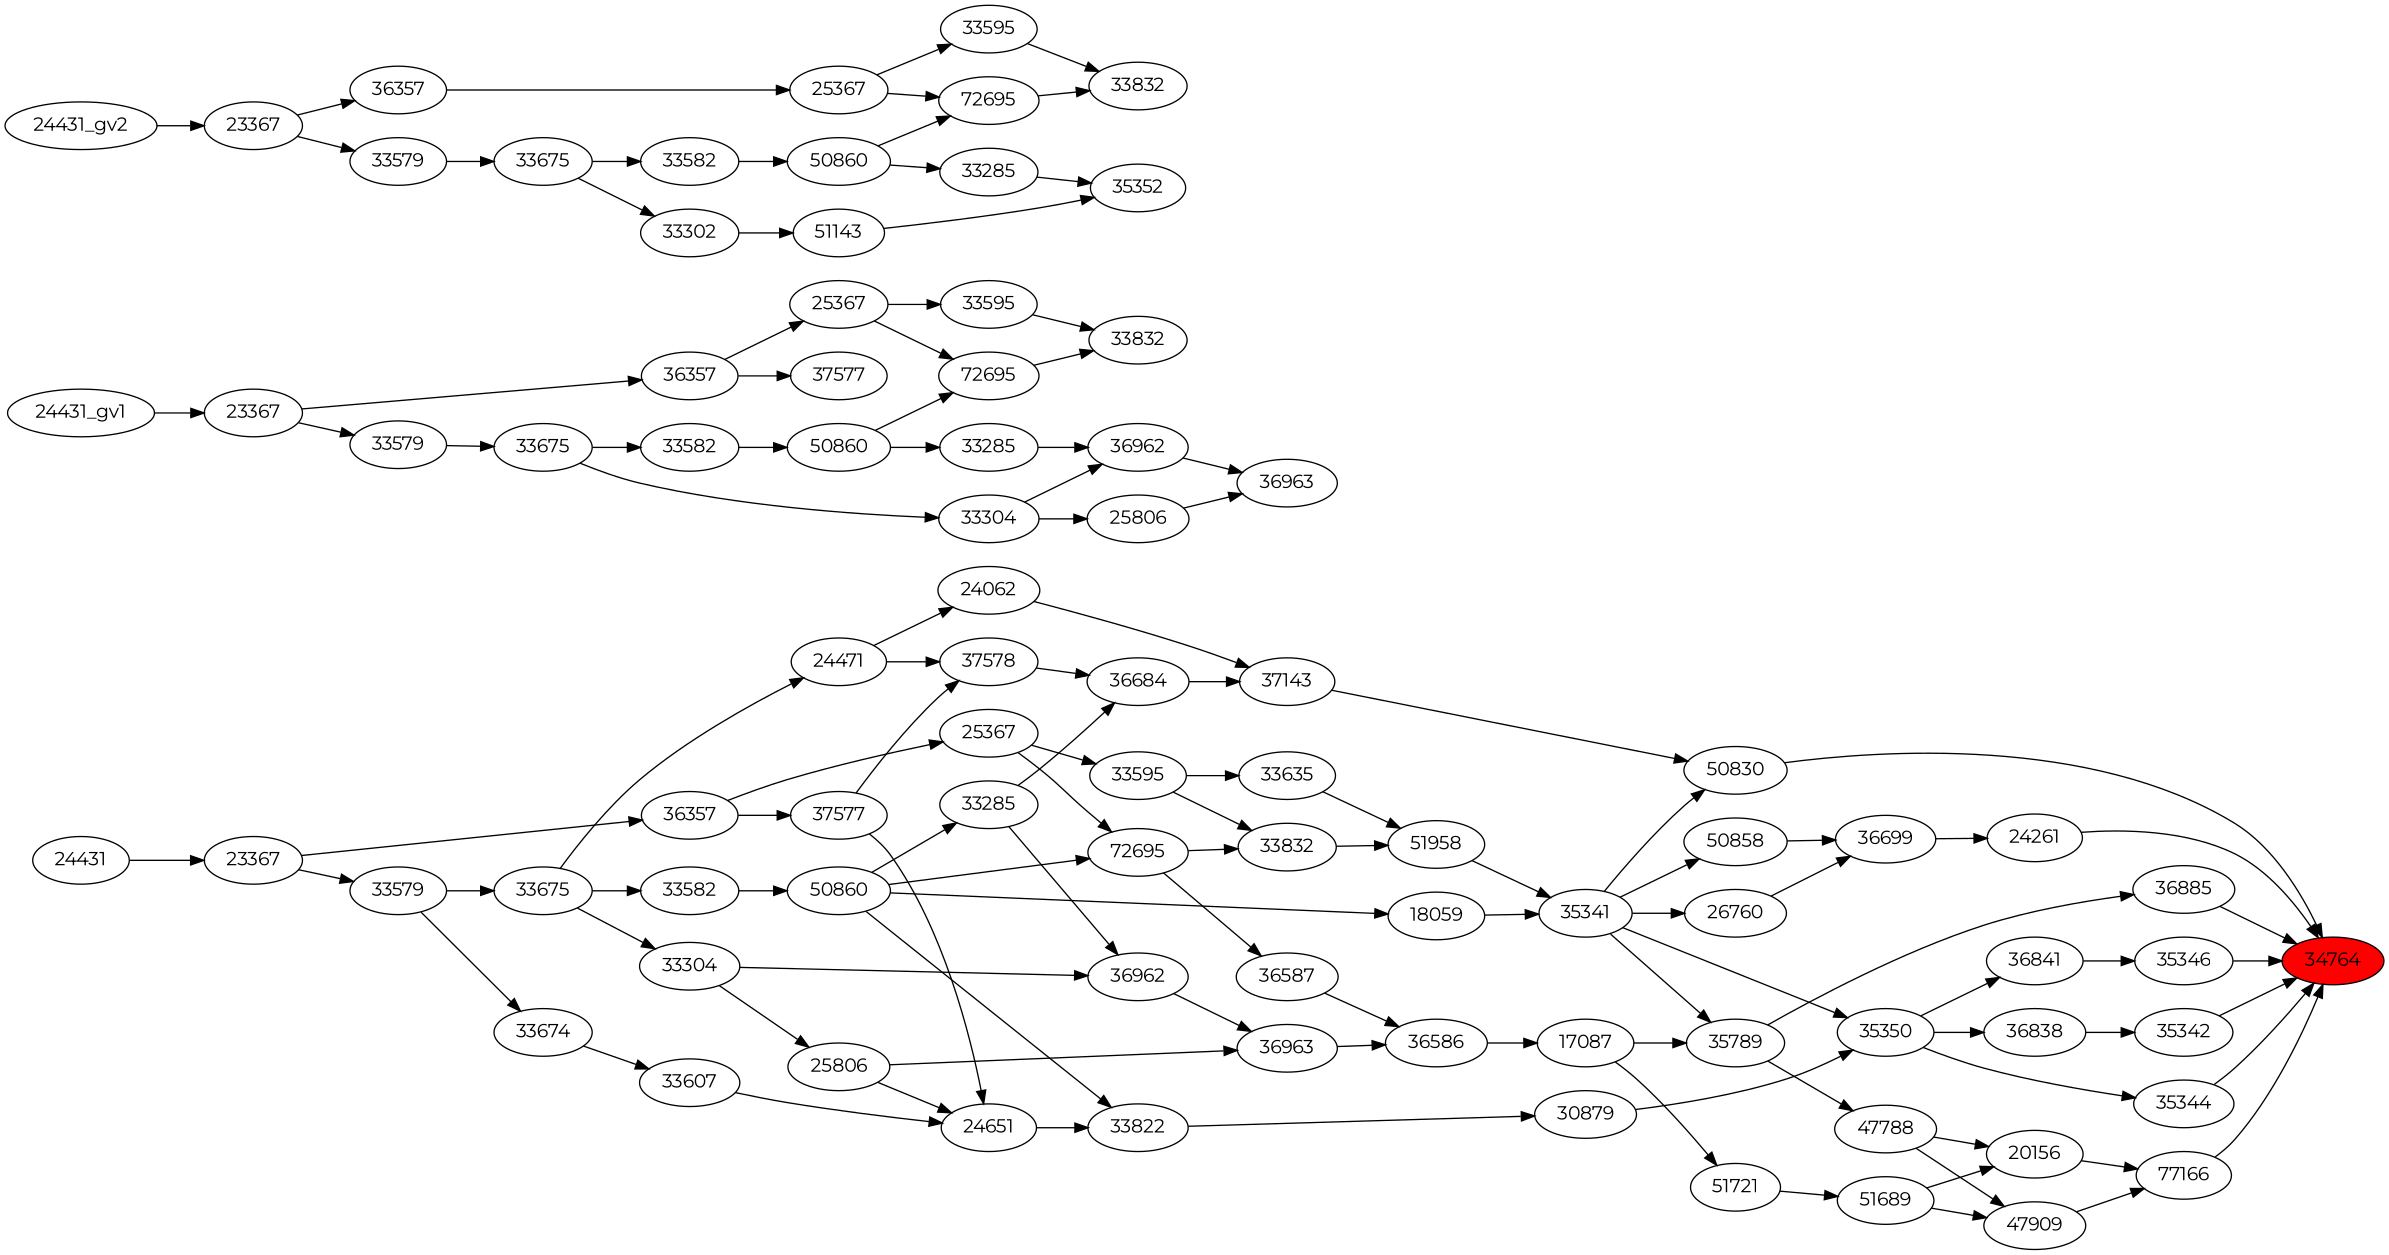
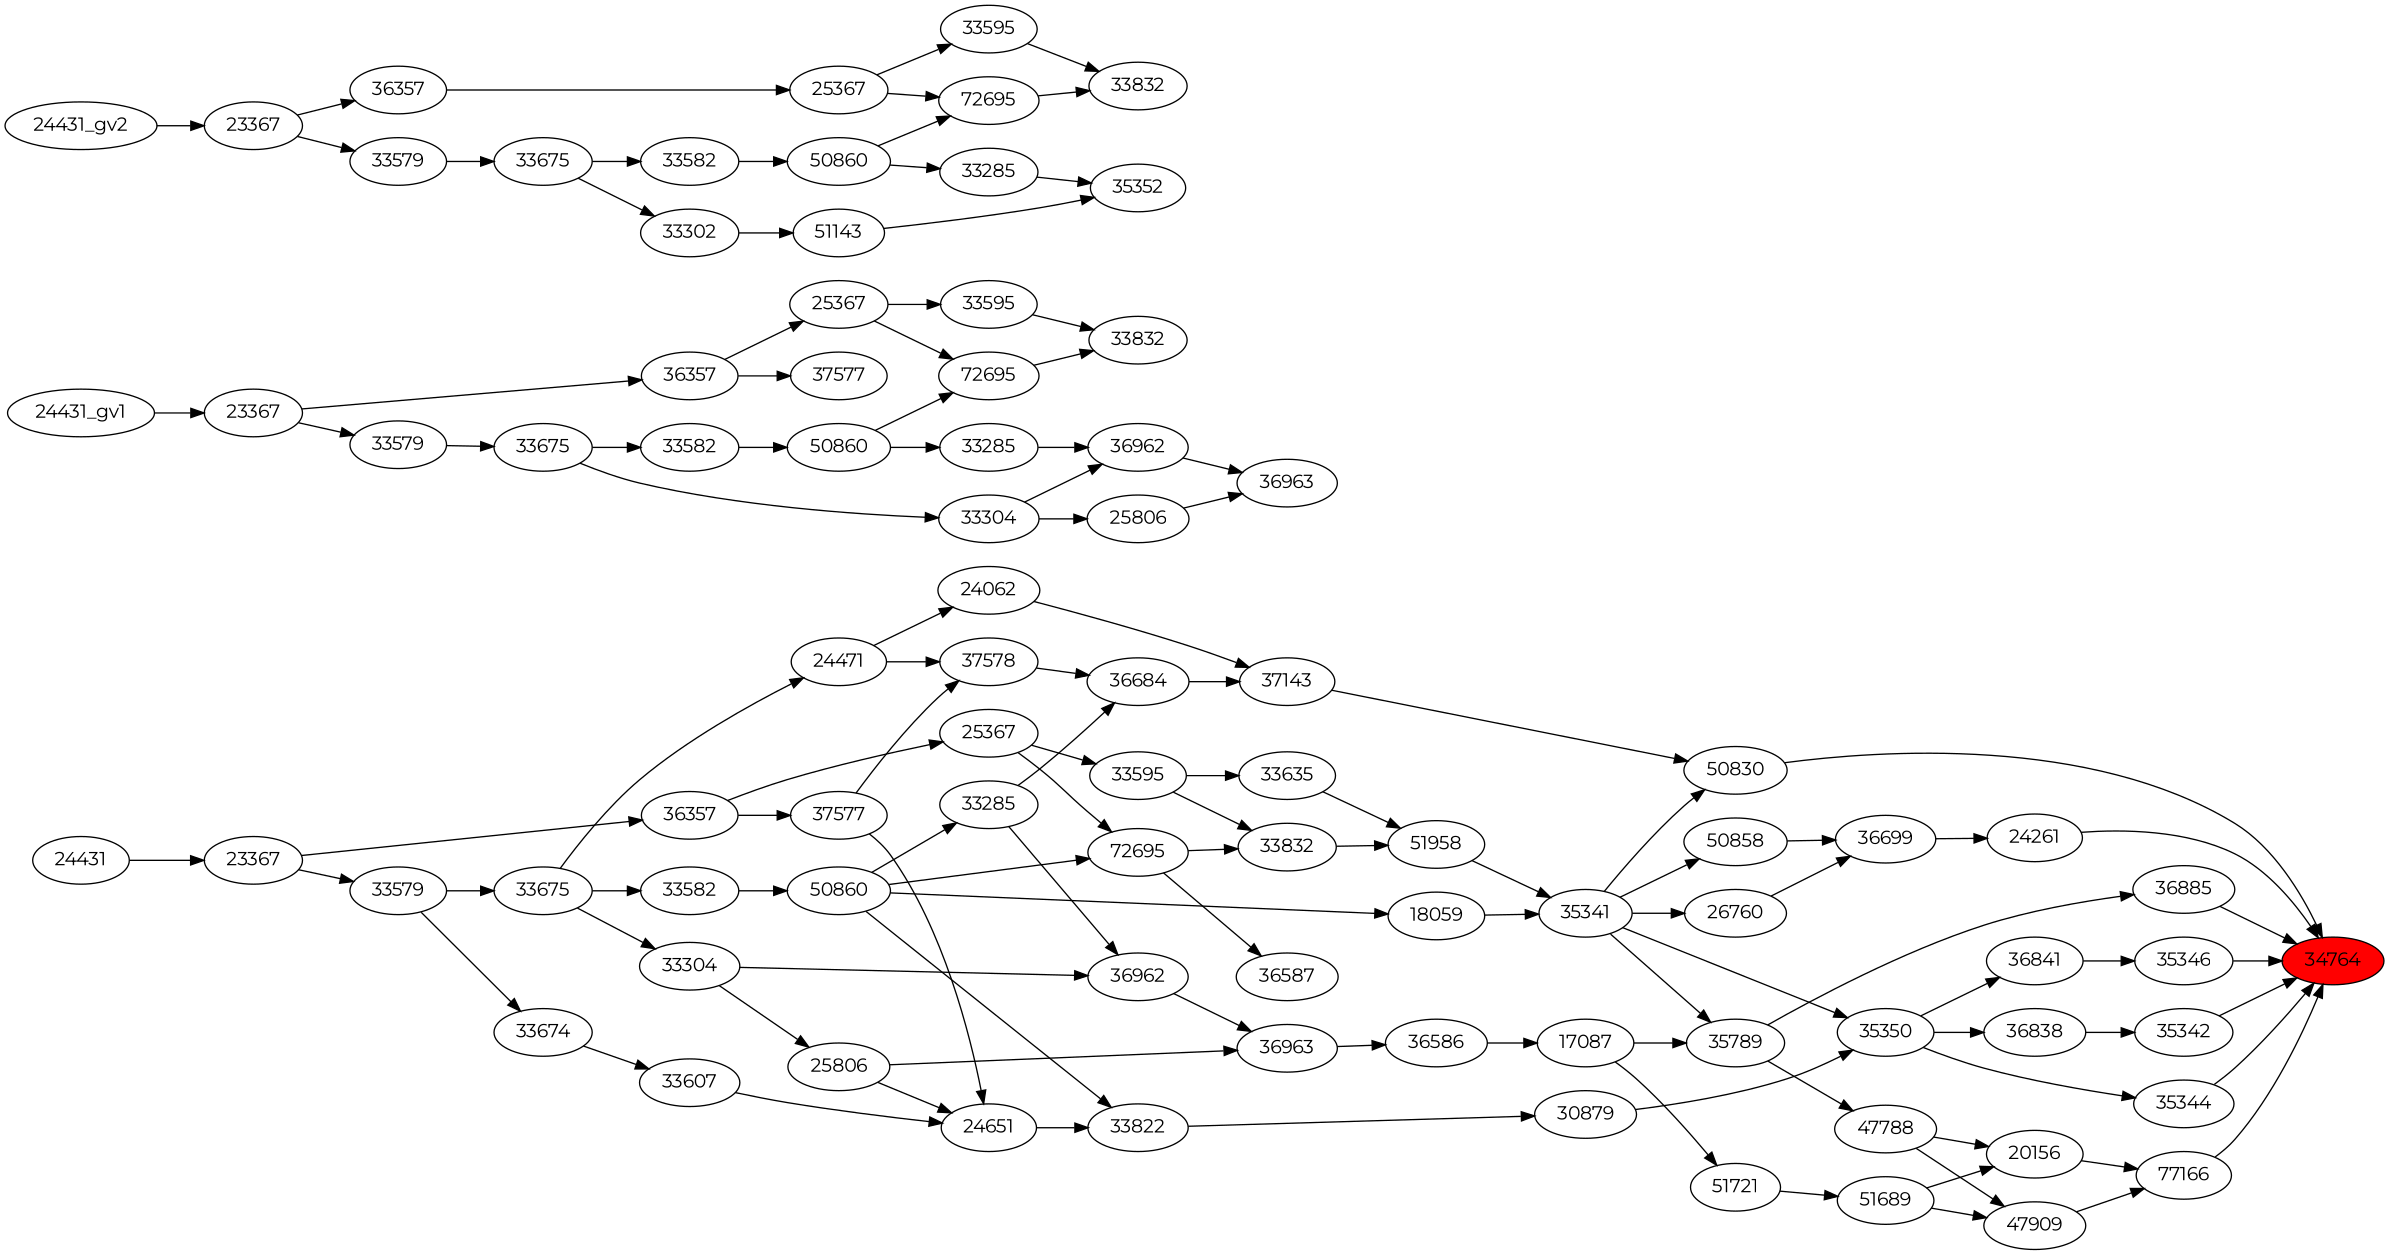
(1356, 1007) -> none
